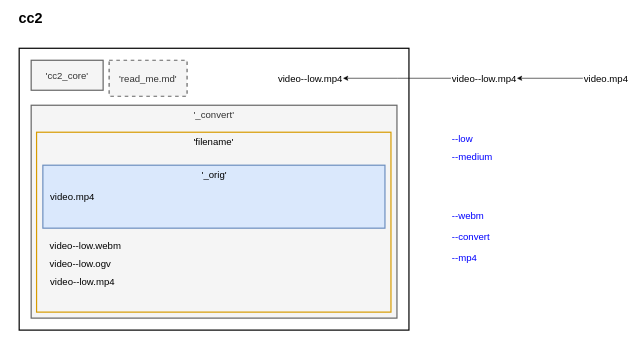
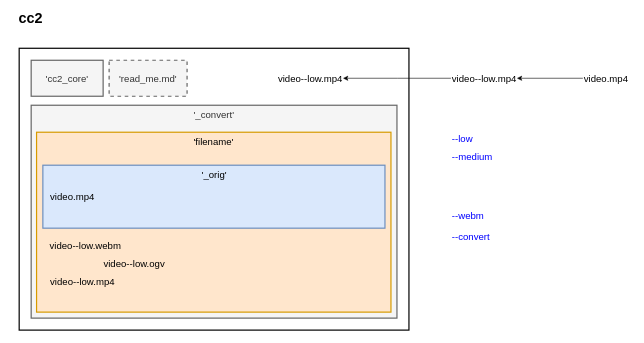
(67, 75) -> (67, 78)
(214, 142) -> (214, 142)
(490, 258) -> none
(91, 264) -> (145, 264)
